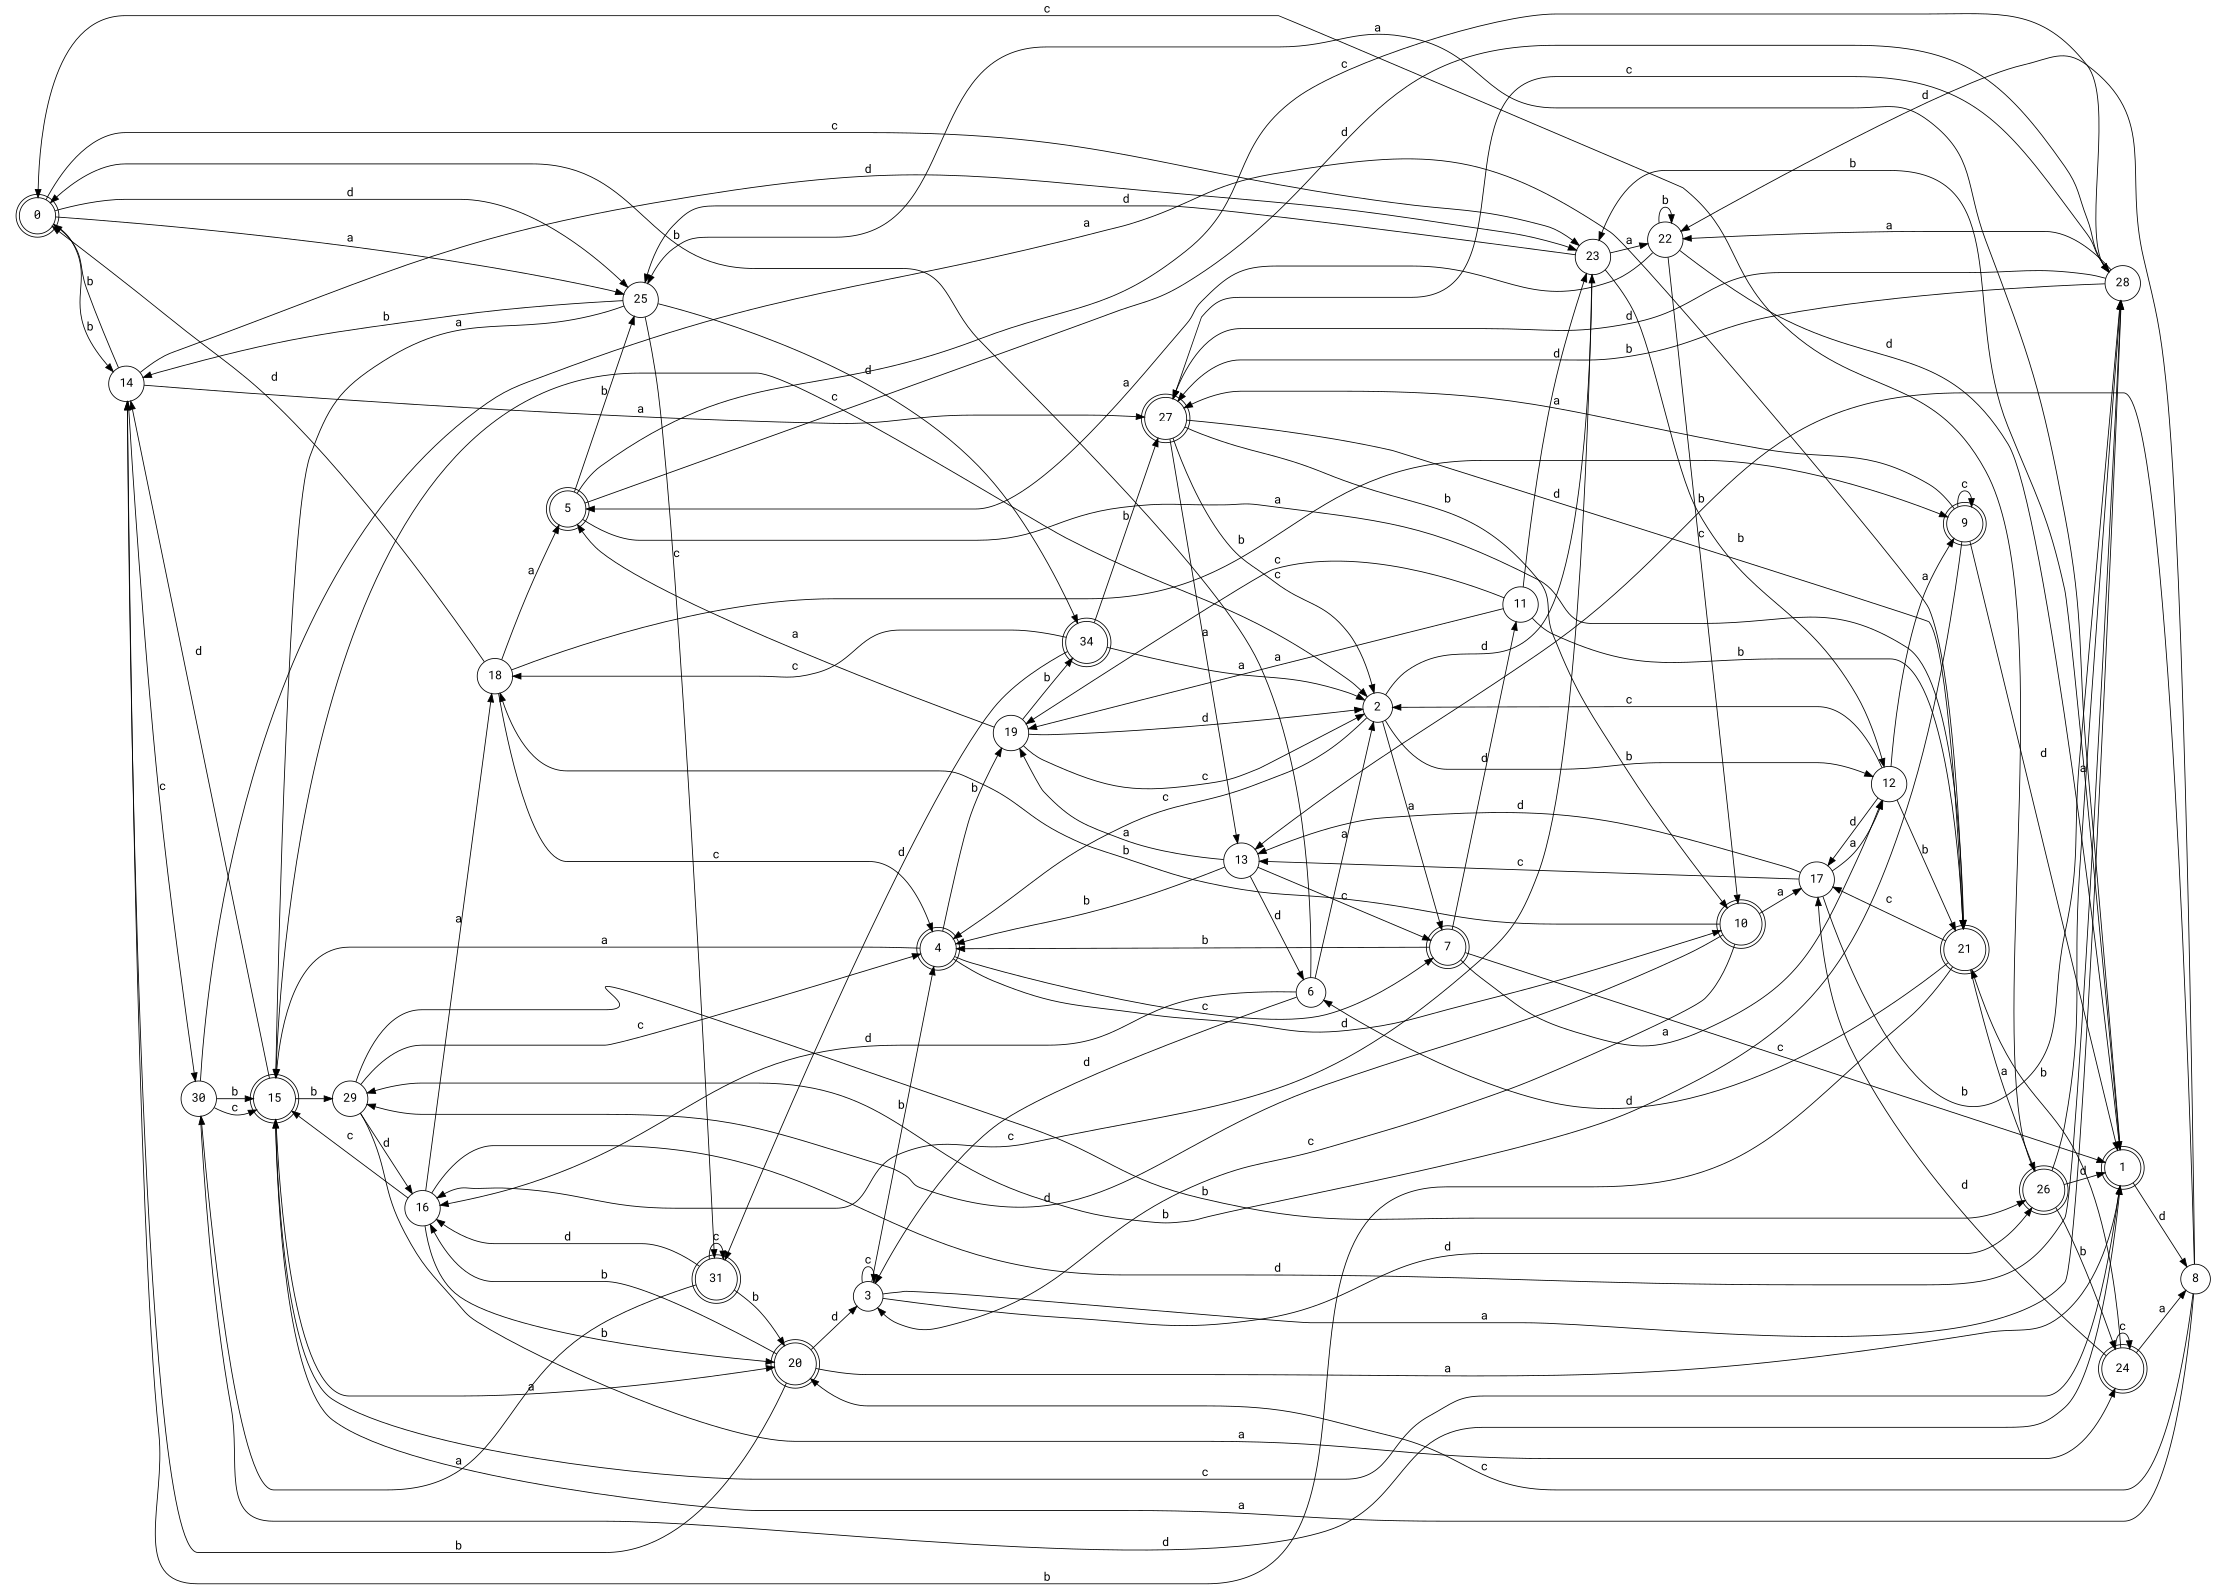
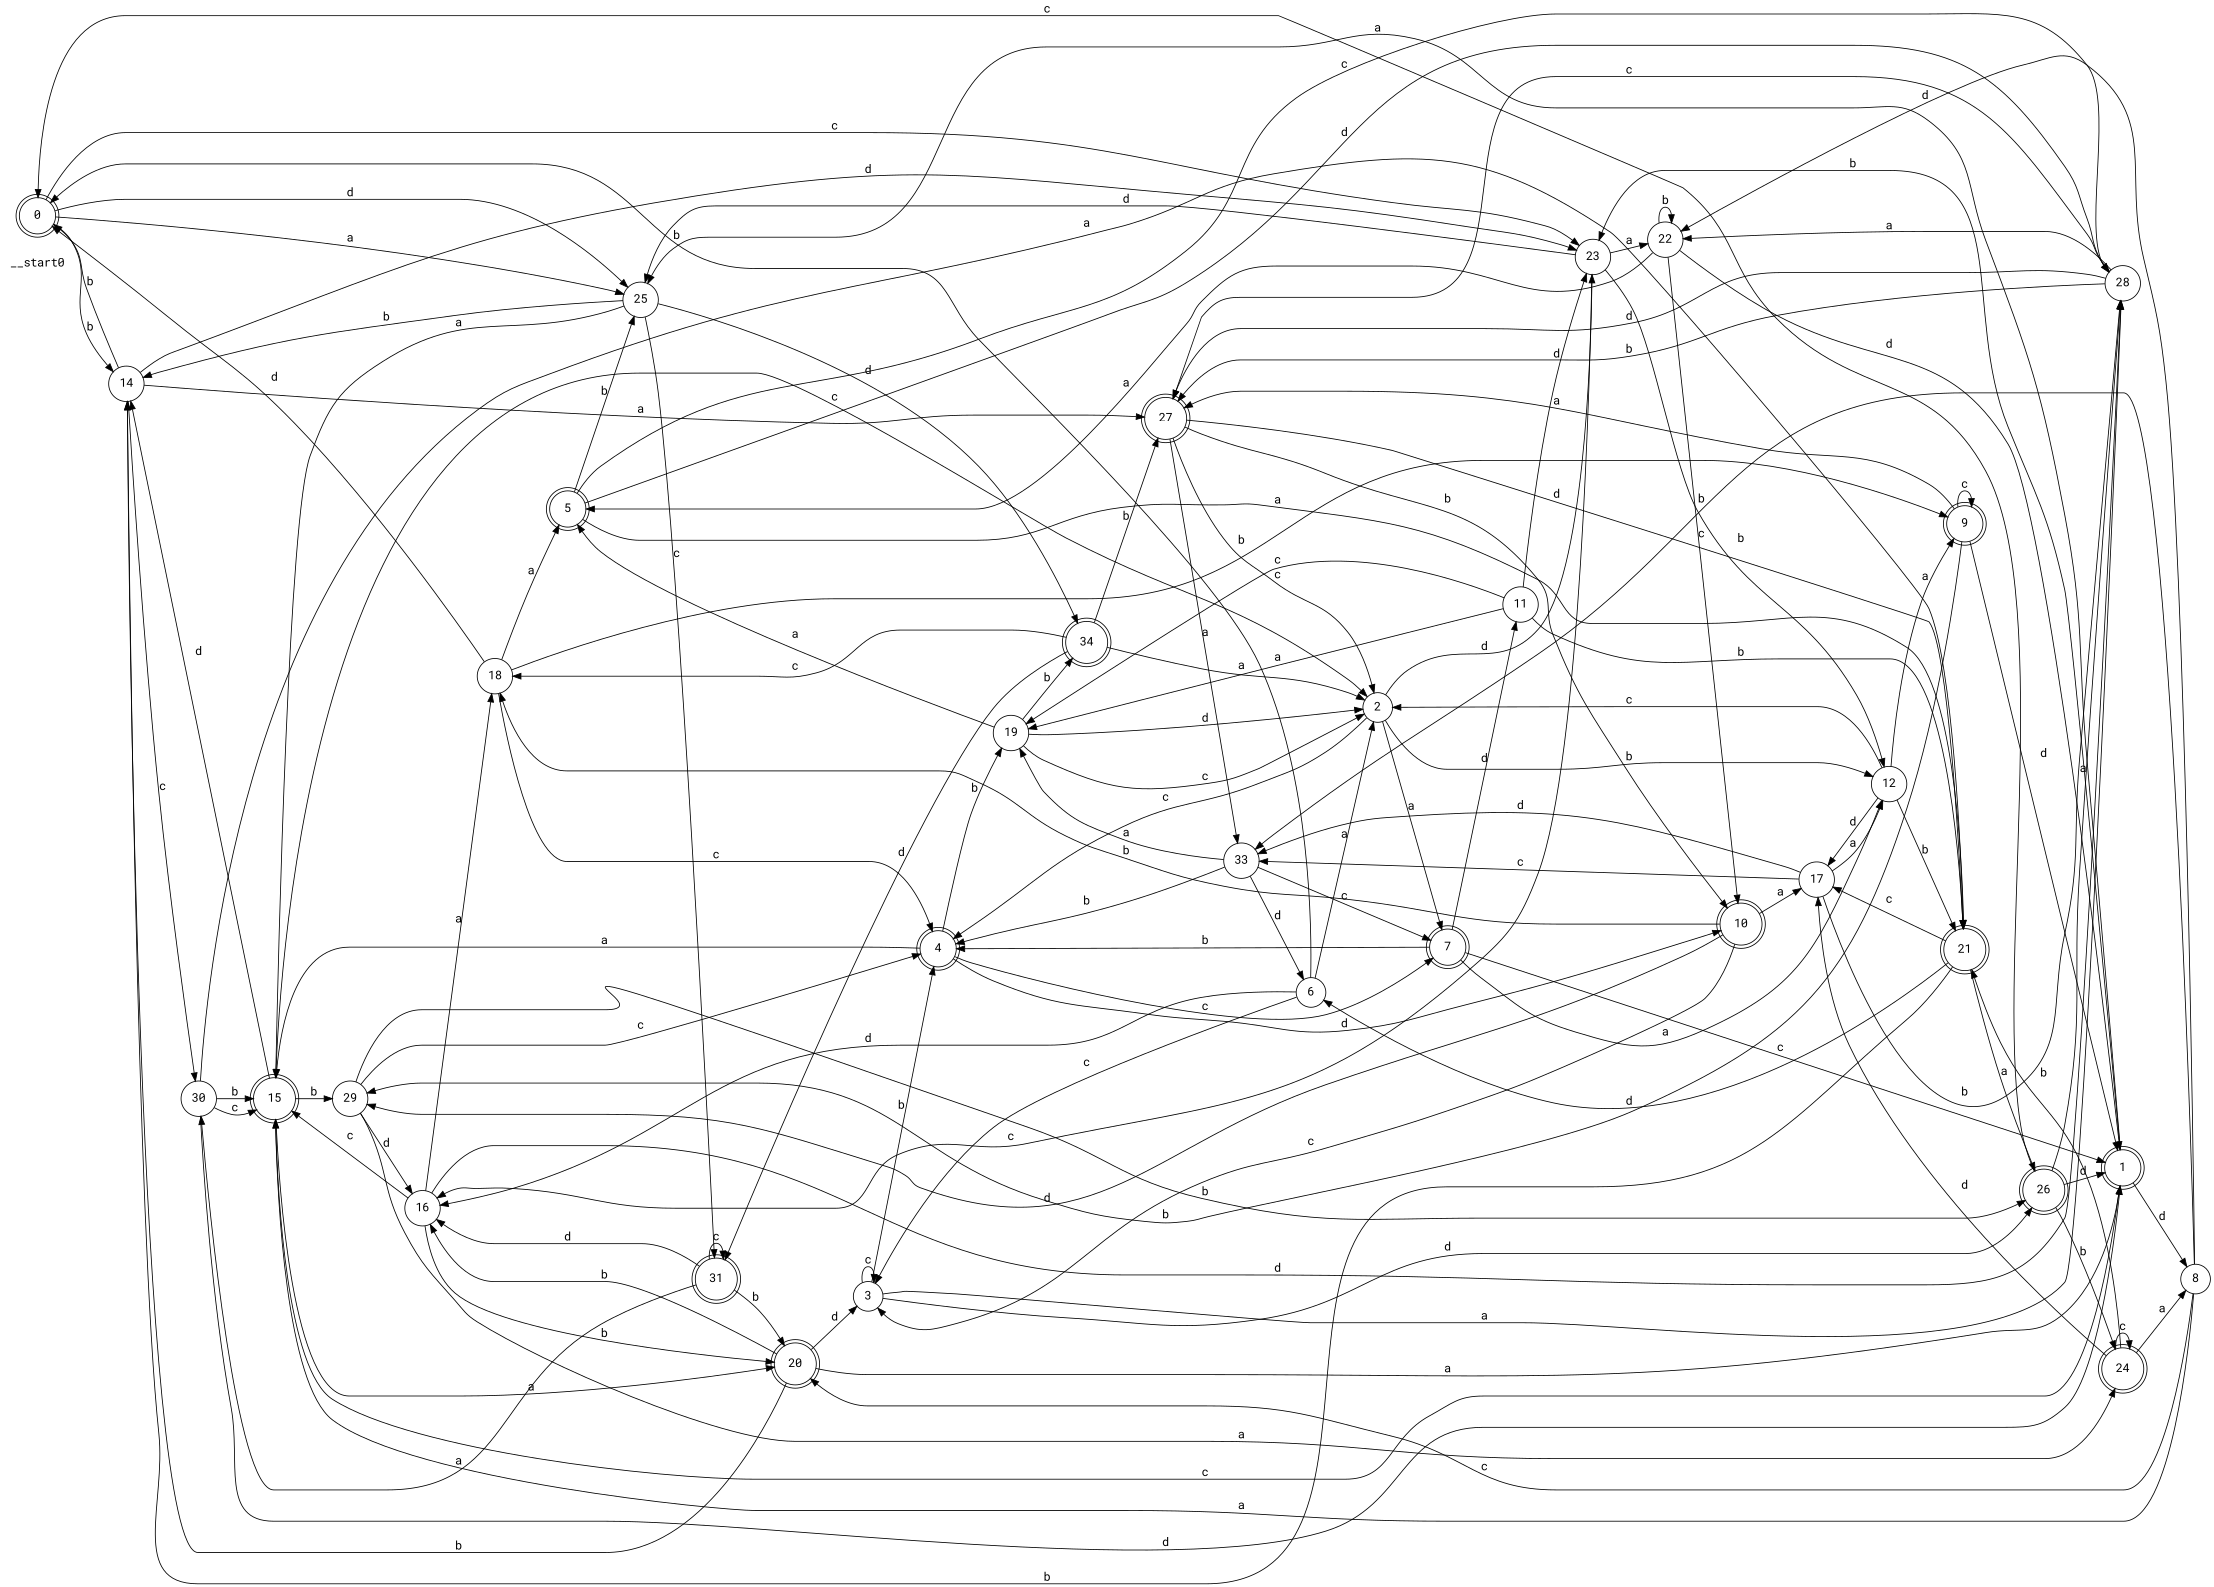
none -> (37, 264)
(1241, 861) -> (1241, 861)
(1087, 1063) -> (1087, 1063)
